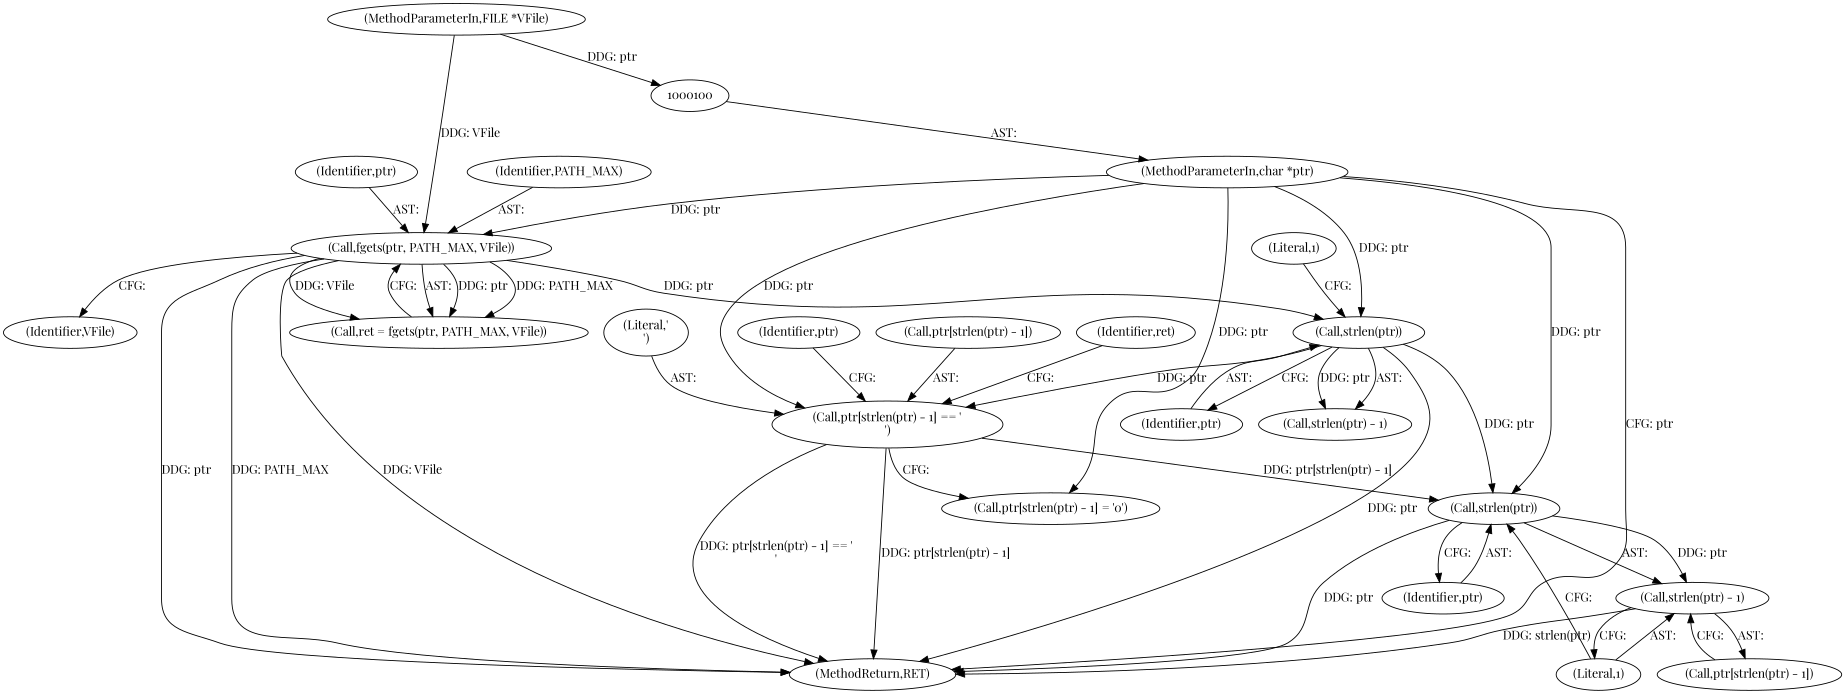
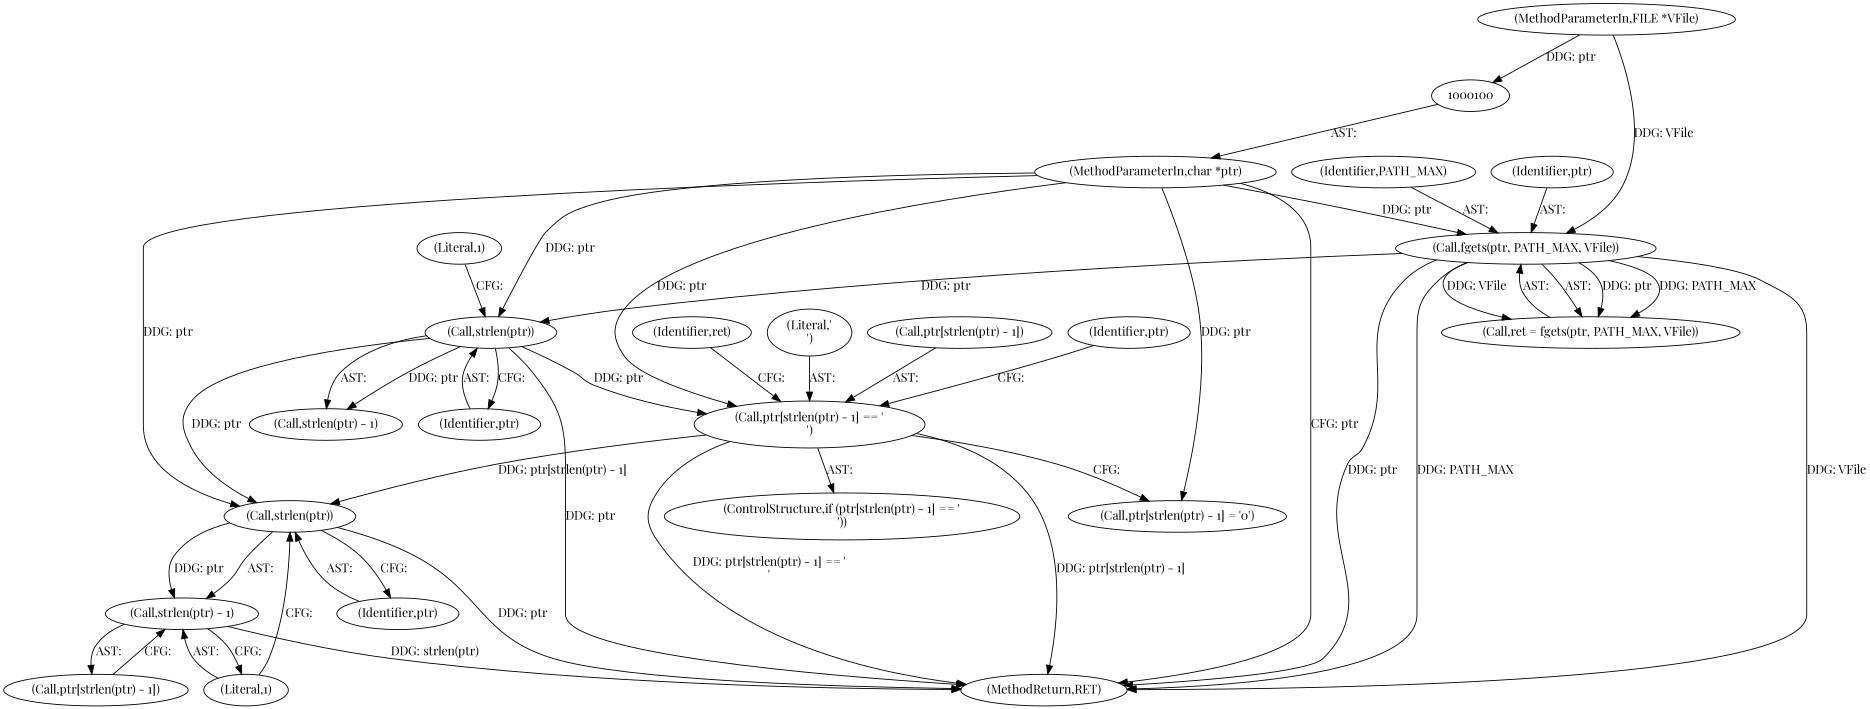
(405, 287) -> (1538, 287)
(70, 333) -> none
none -> (842, 516)
